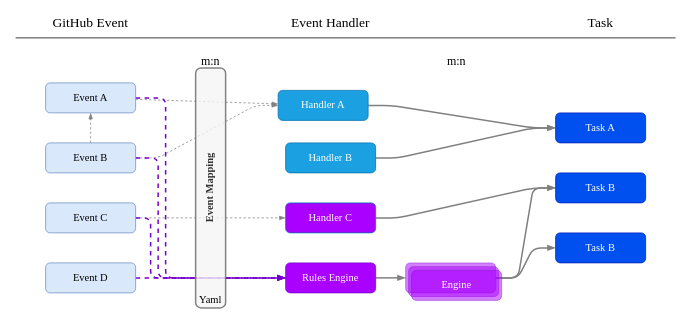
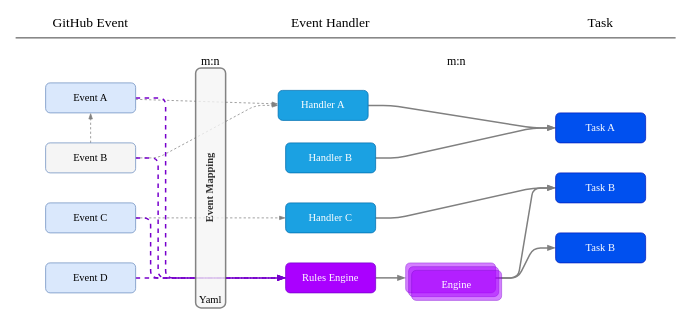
(90, 158) -> (90, 158)
(330, 218) -> (330, 218)
